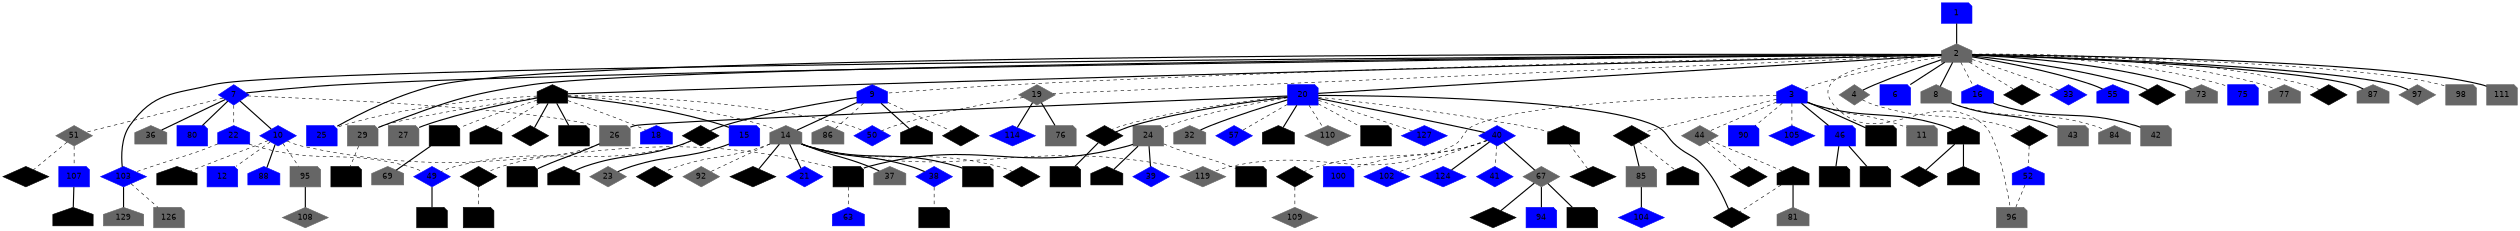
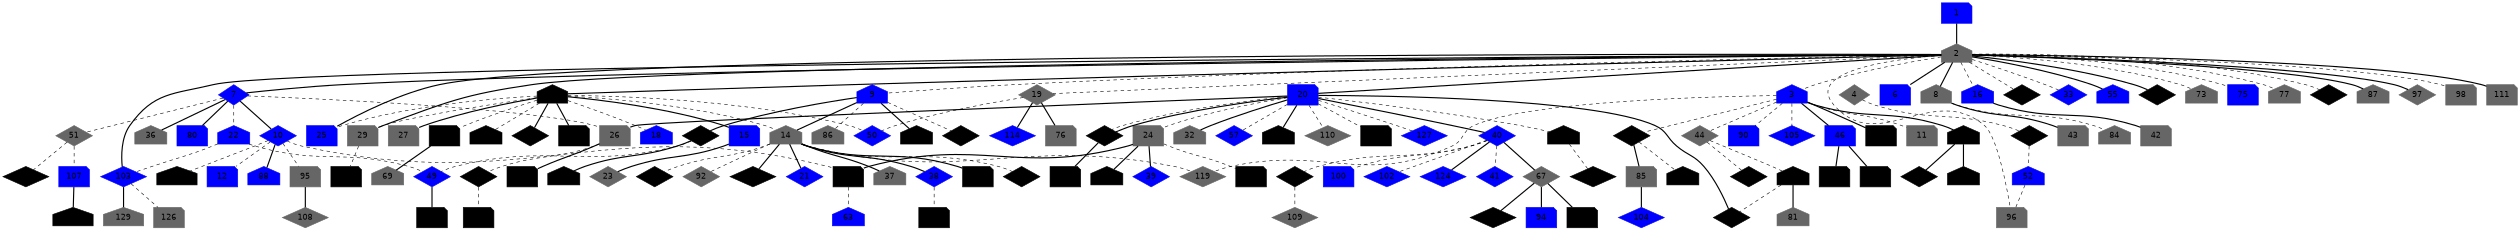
(2083, 65) -> (2083, 65)
(1902, 74) -> none
